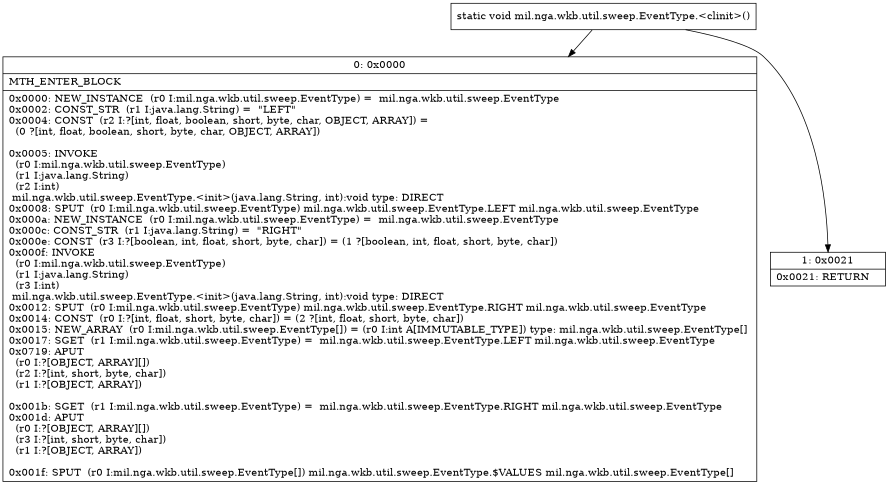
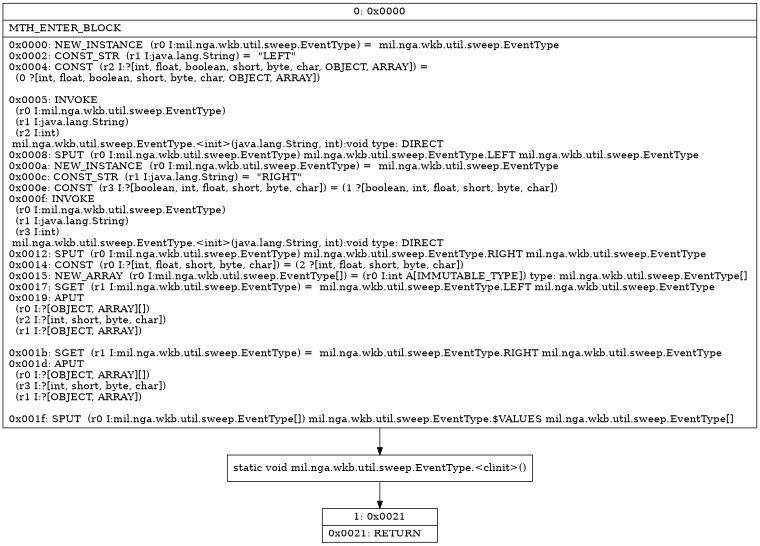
(583, 41) -> (380, 438)
(50, 352) -> (50, 298)
